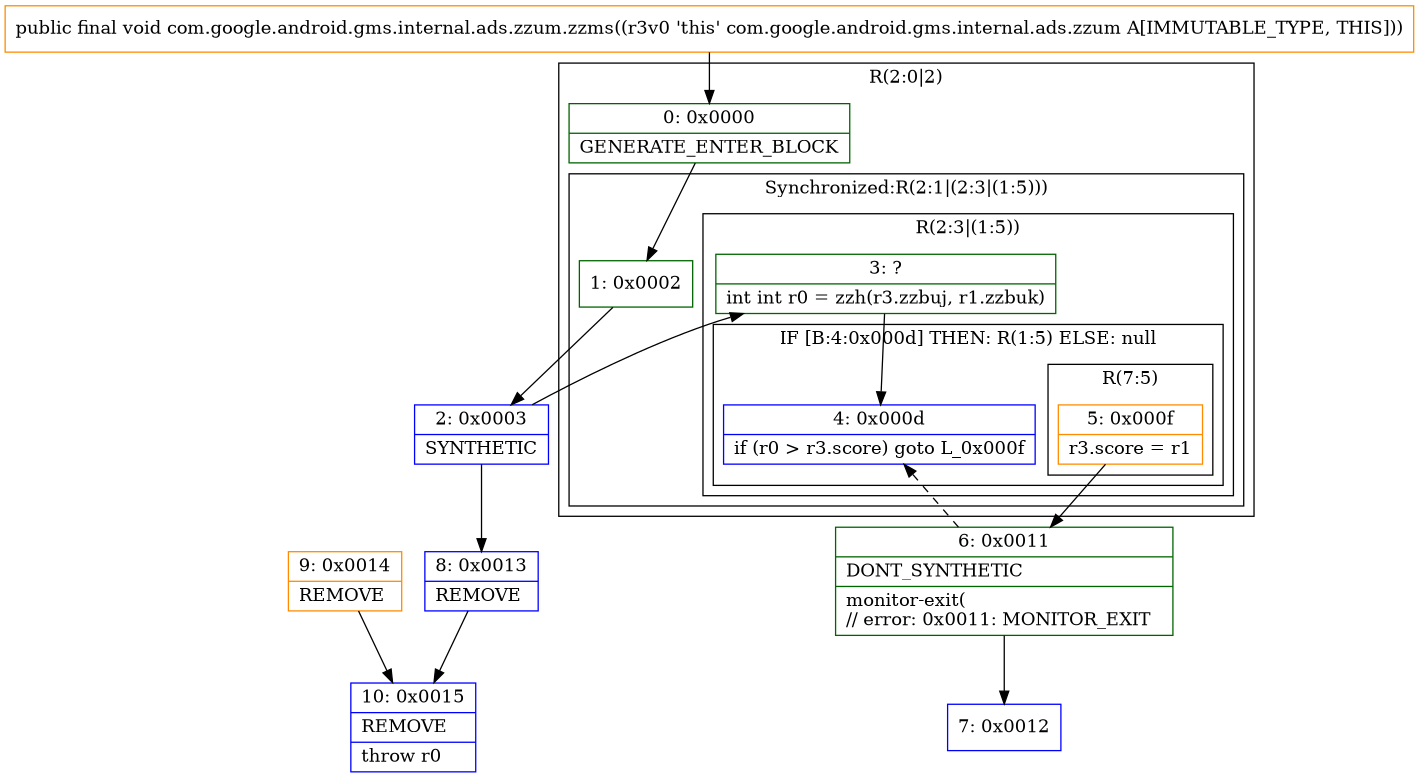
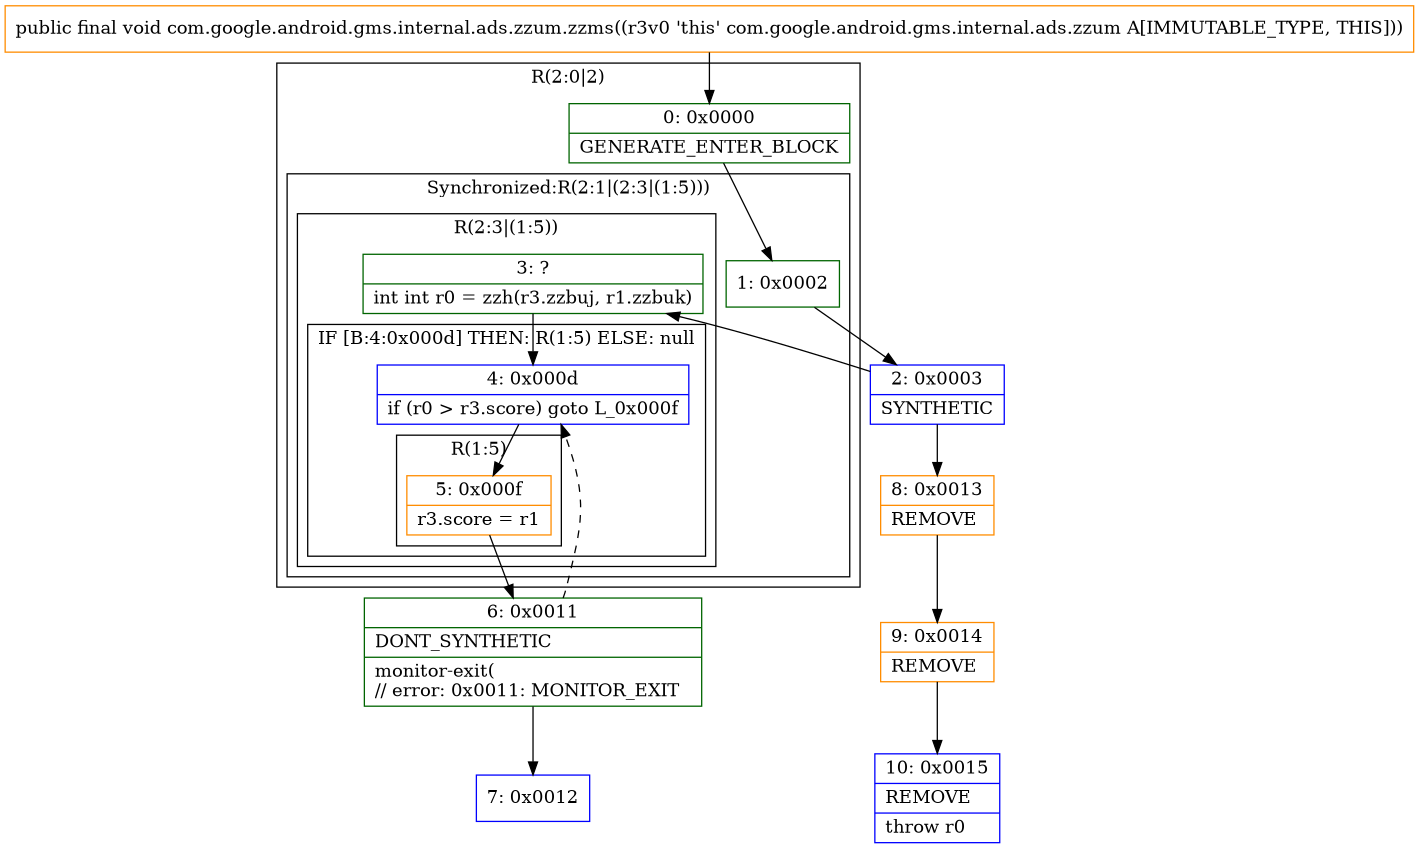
(1130, 379) -> (479, 450)
none -> (509, 444)
(482, 581) -> (937, 505)
(454, 641) -> (937, 572)
